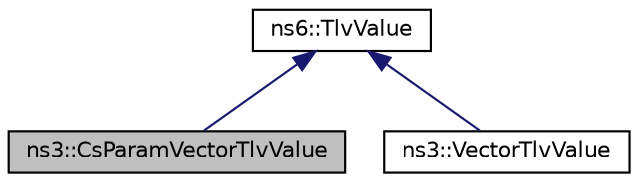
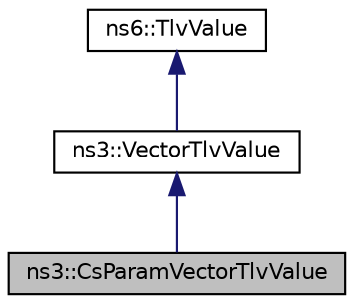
(251, 97) -> (177, 224)
